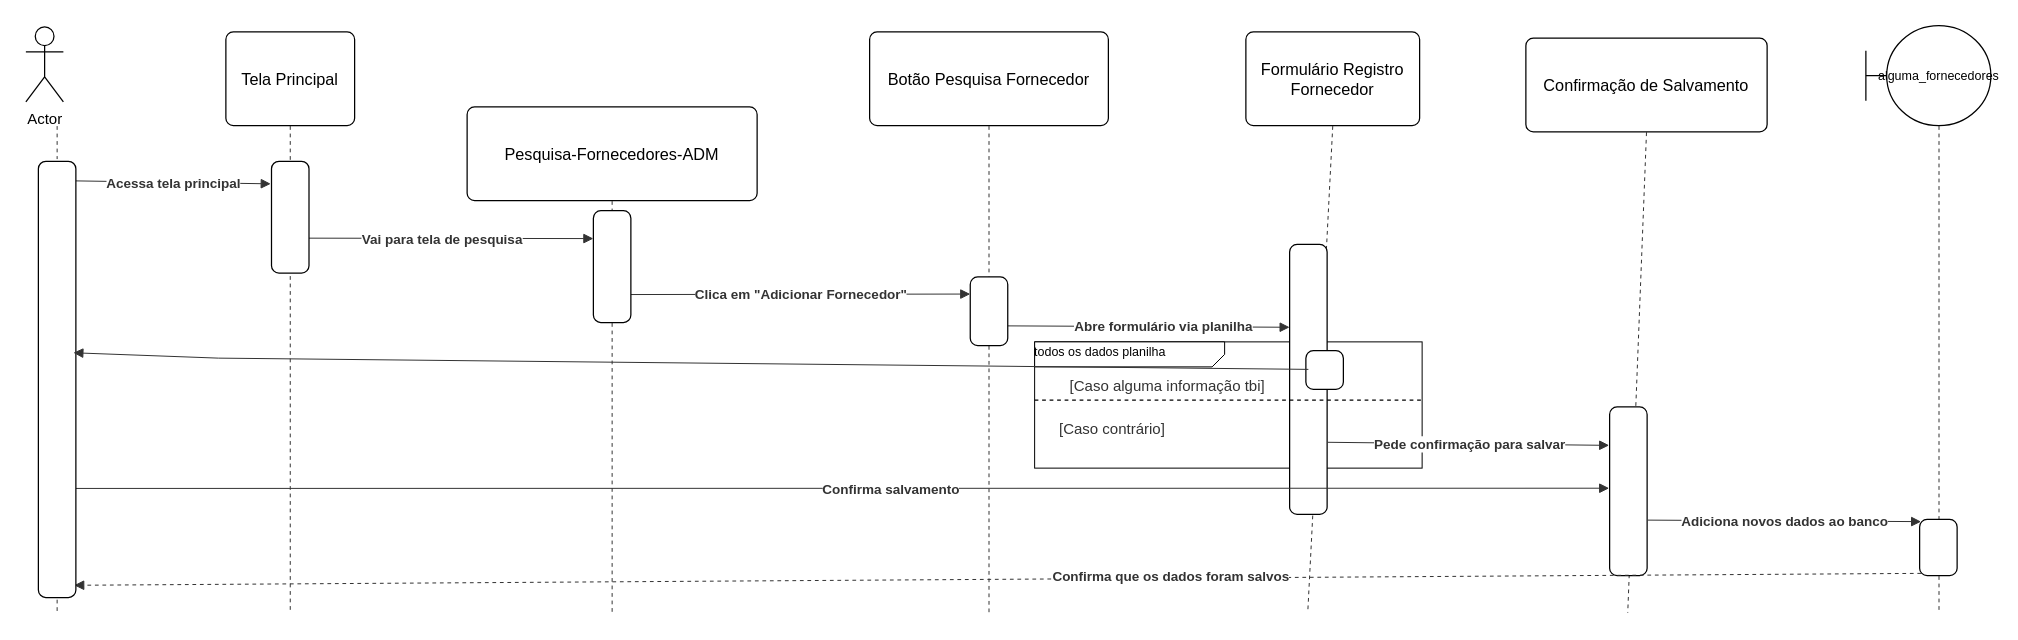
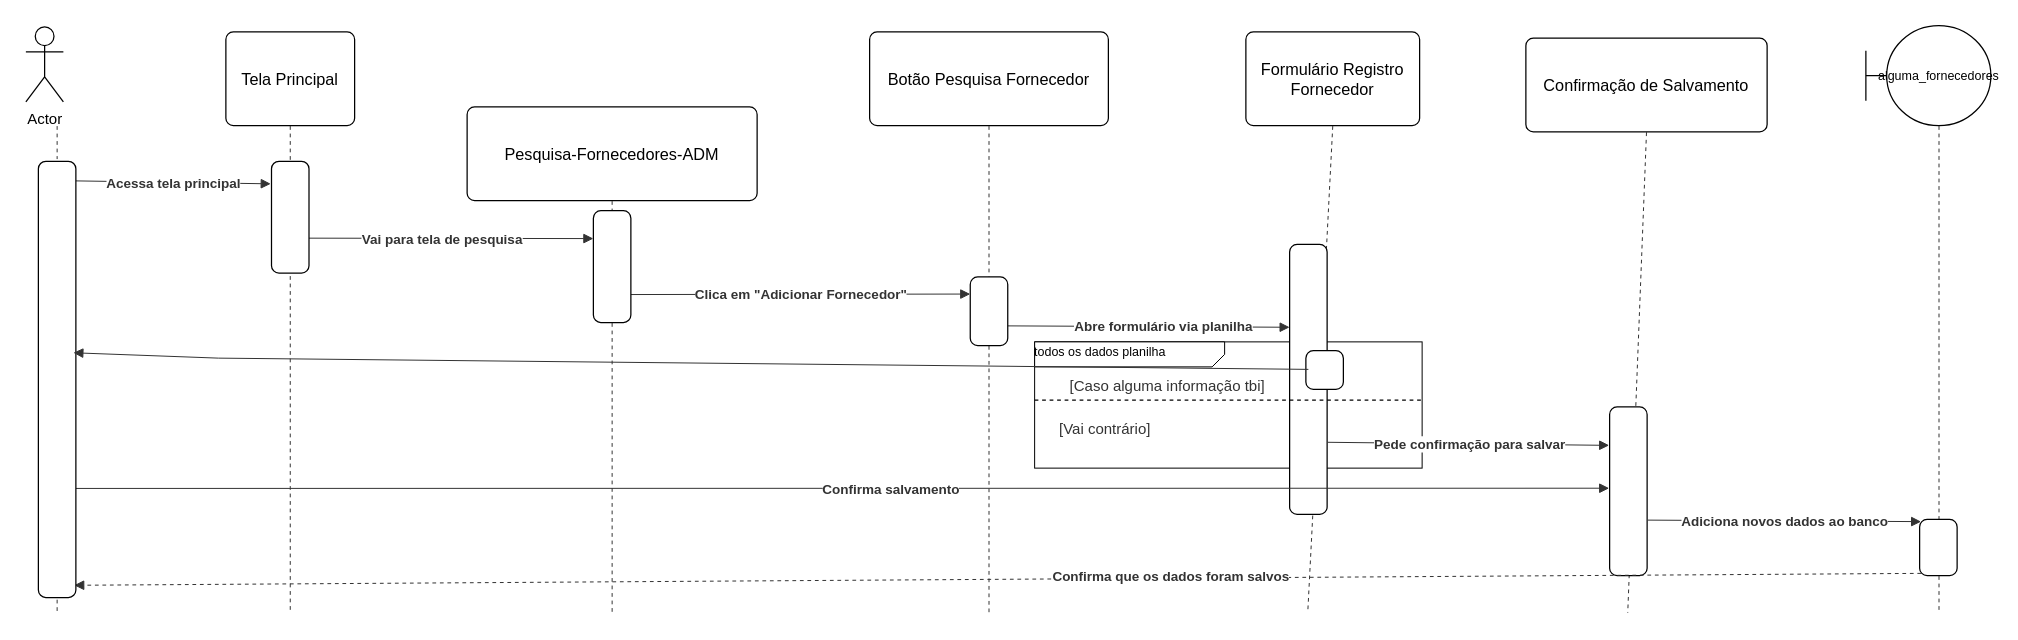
(1123, 430) -> (1117, 430)
